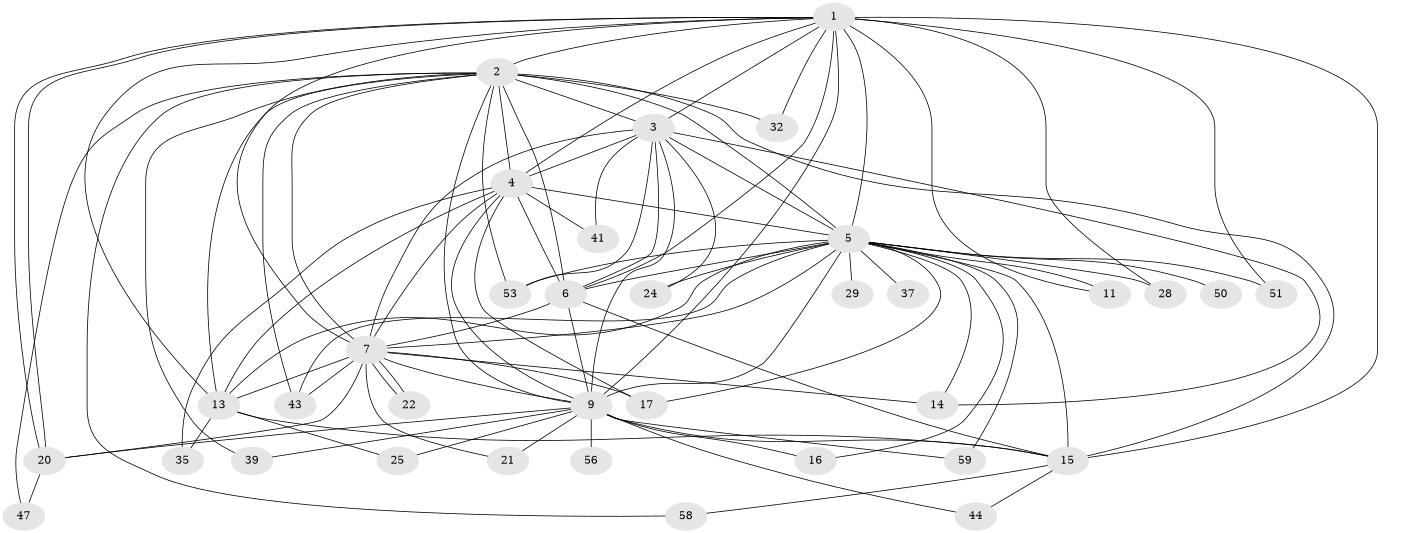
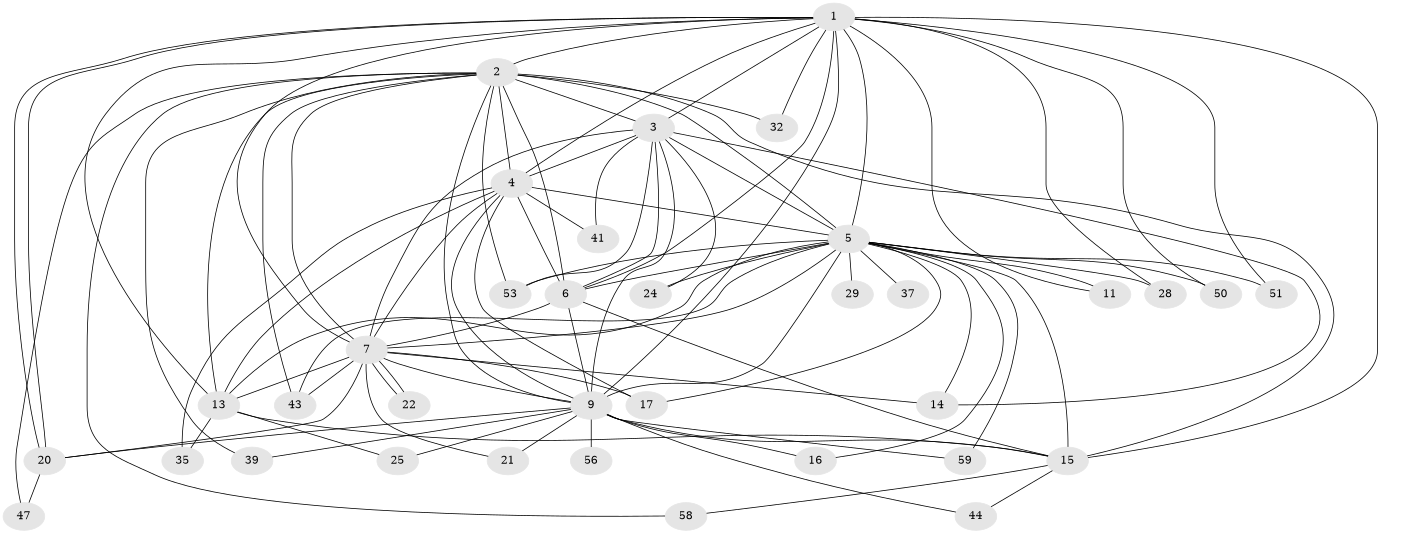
none -> (1095, 82)
